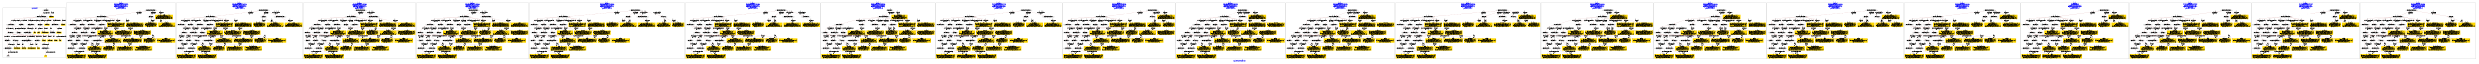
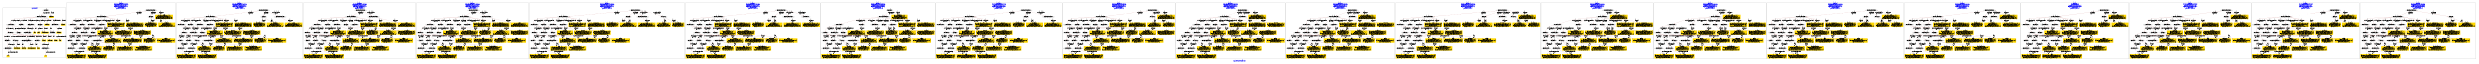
(8, 56) -> (8, 56)
